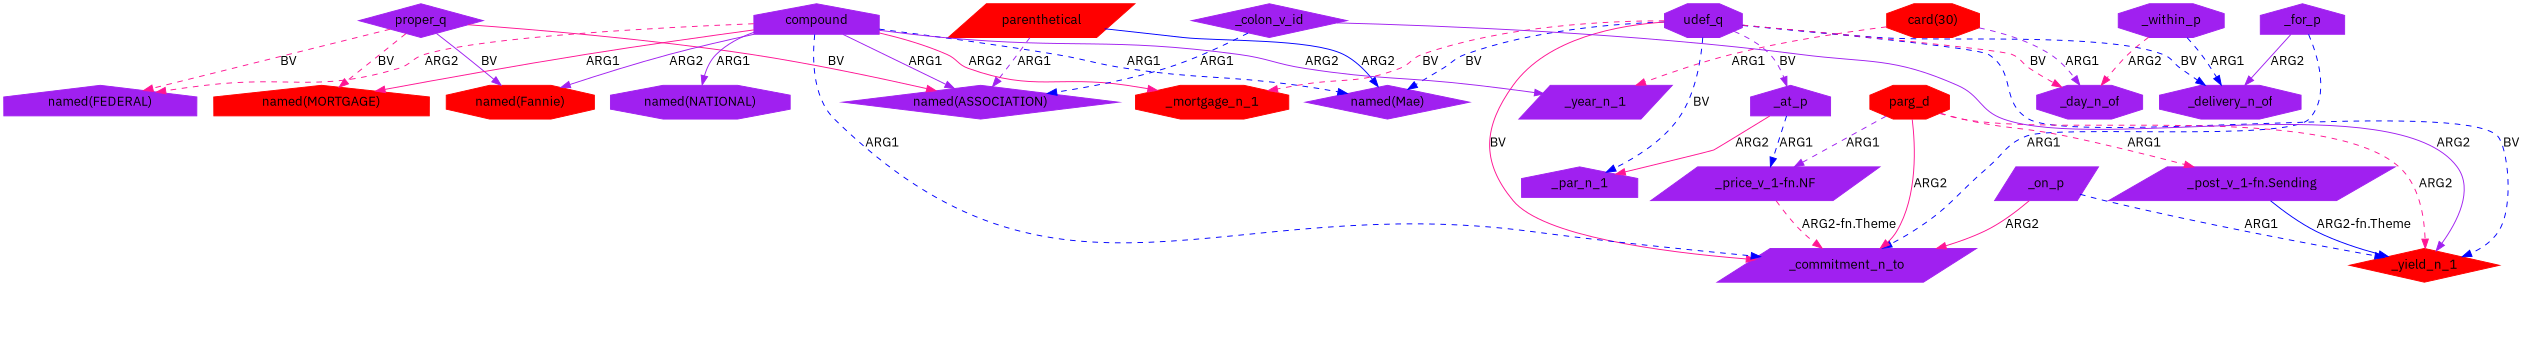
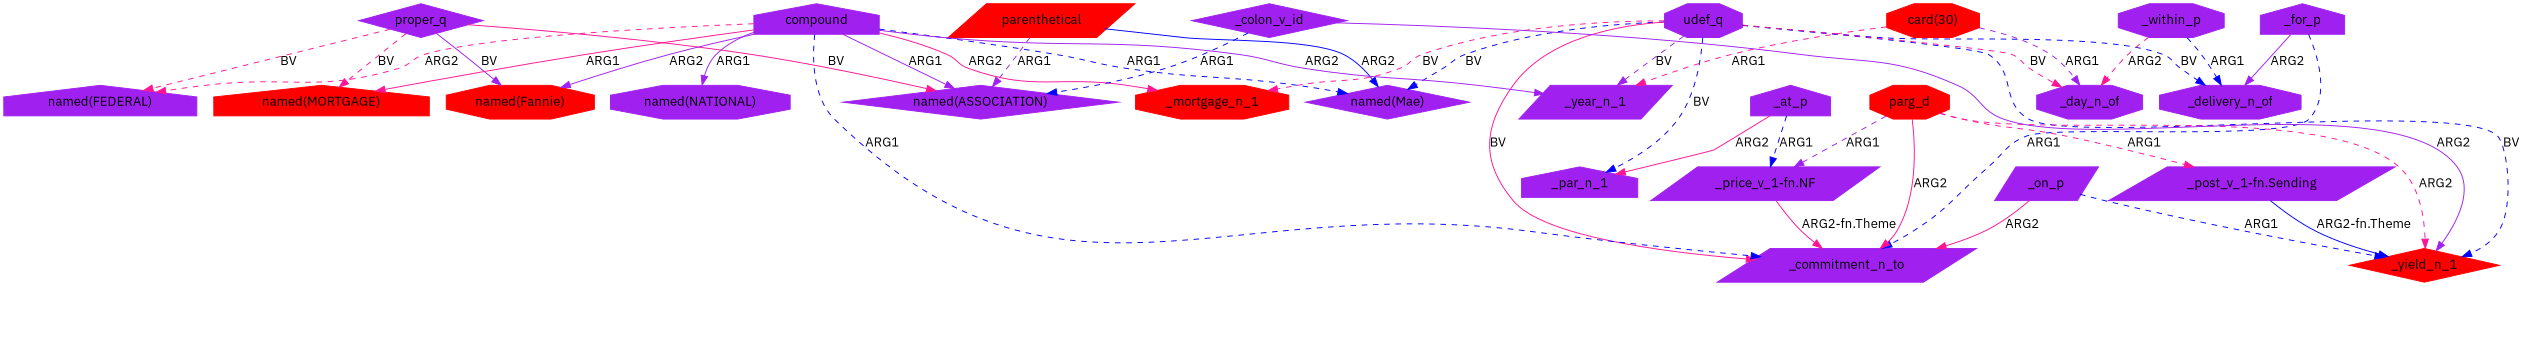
(1756, 43) -> (1654, 58)
(1794, 223) -> (1794, 223)
